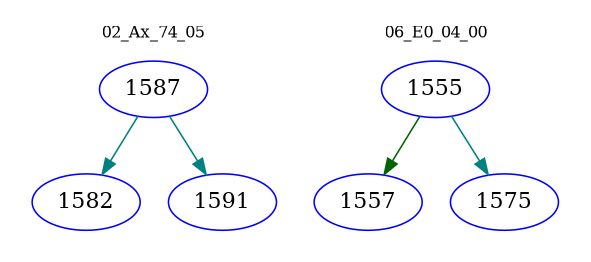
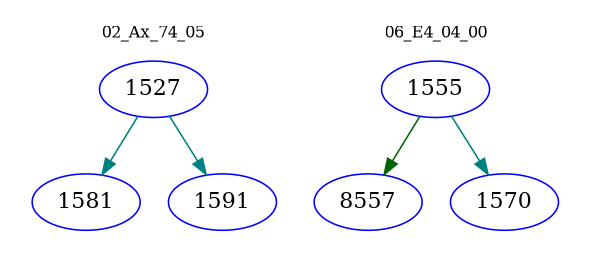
(436, 34) -> (436, 34)
(154, 89) -> (154, 89)
(86, 202) -> (86, 202)
(368, 202) -> (368, 202)
(504, 202) -> (504, 202)
